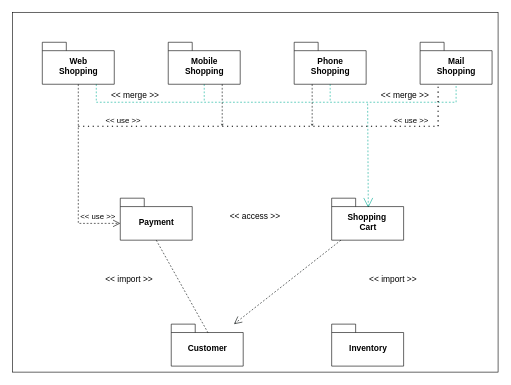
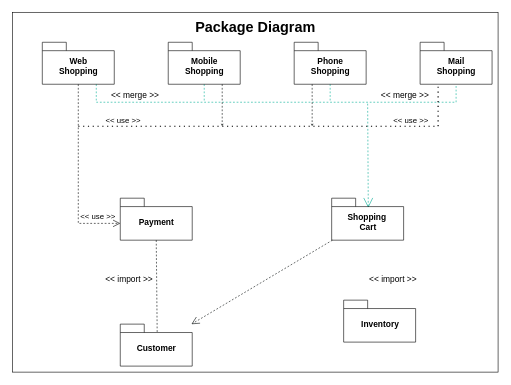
none -> (255, 27)
(255, 217) -> none
(207, 345) -> (156, 345)
(368, 345) -> (380, 321)
